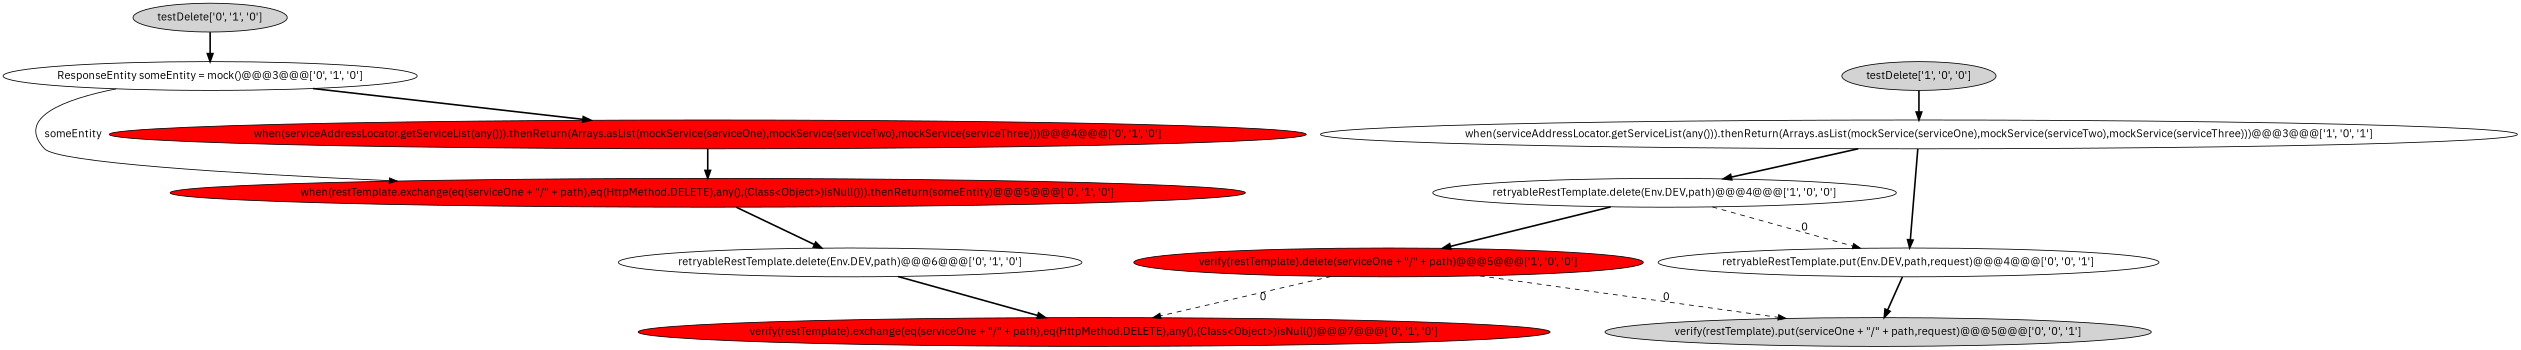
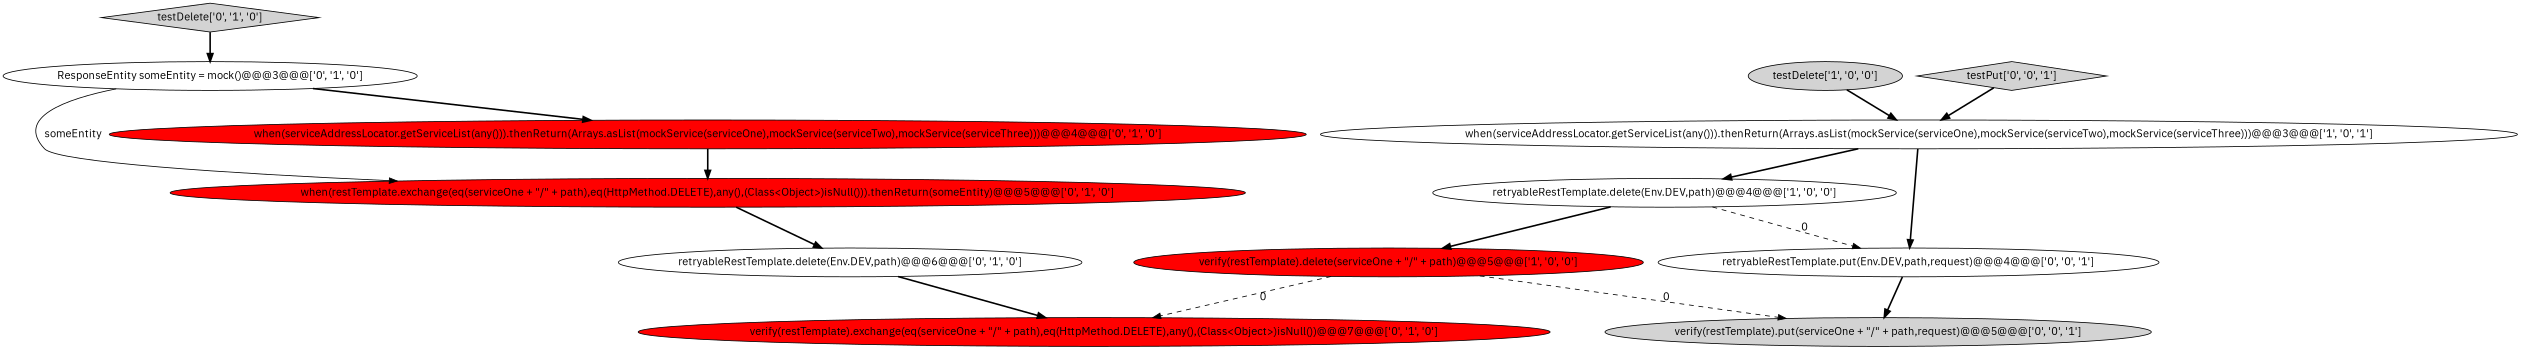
(210, 18) -> (210, 18)
none -> (2012, 76)
